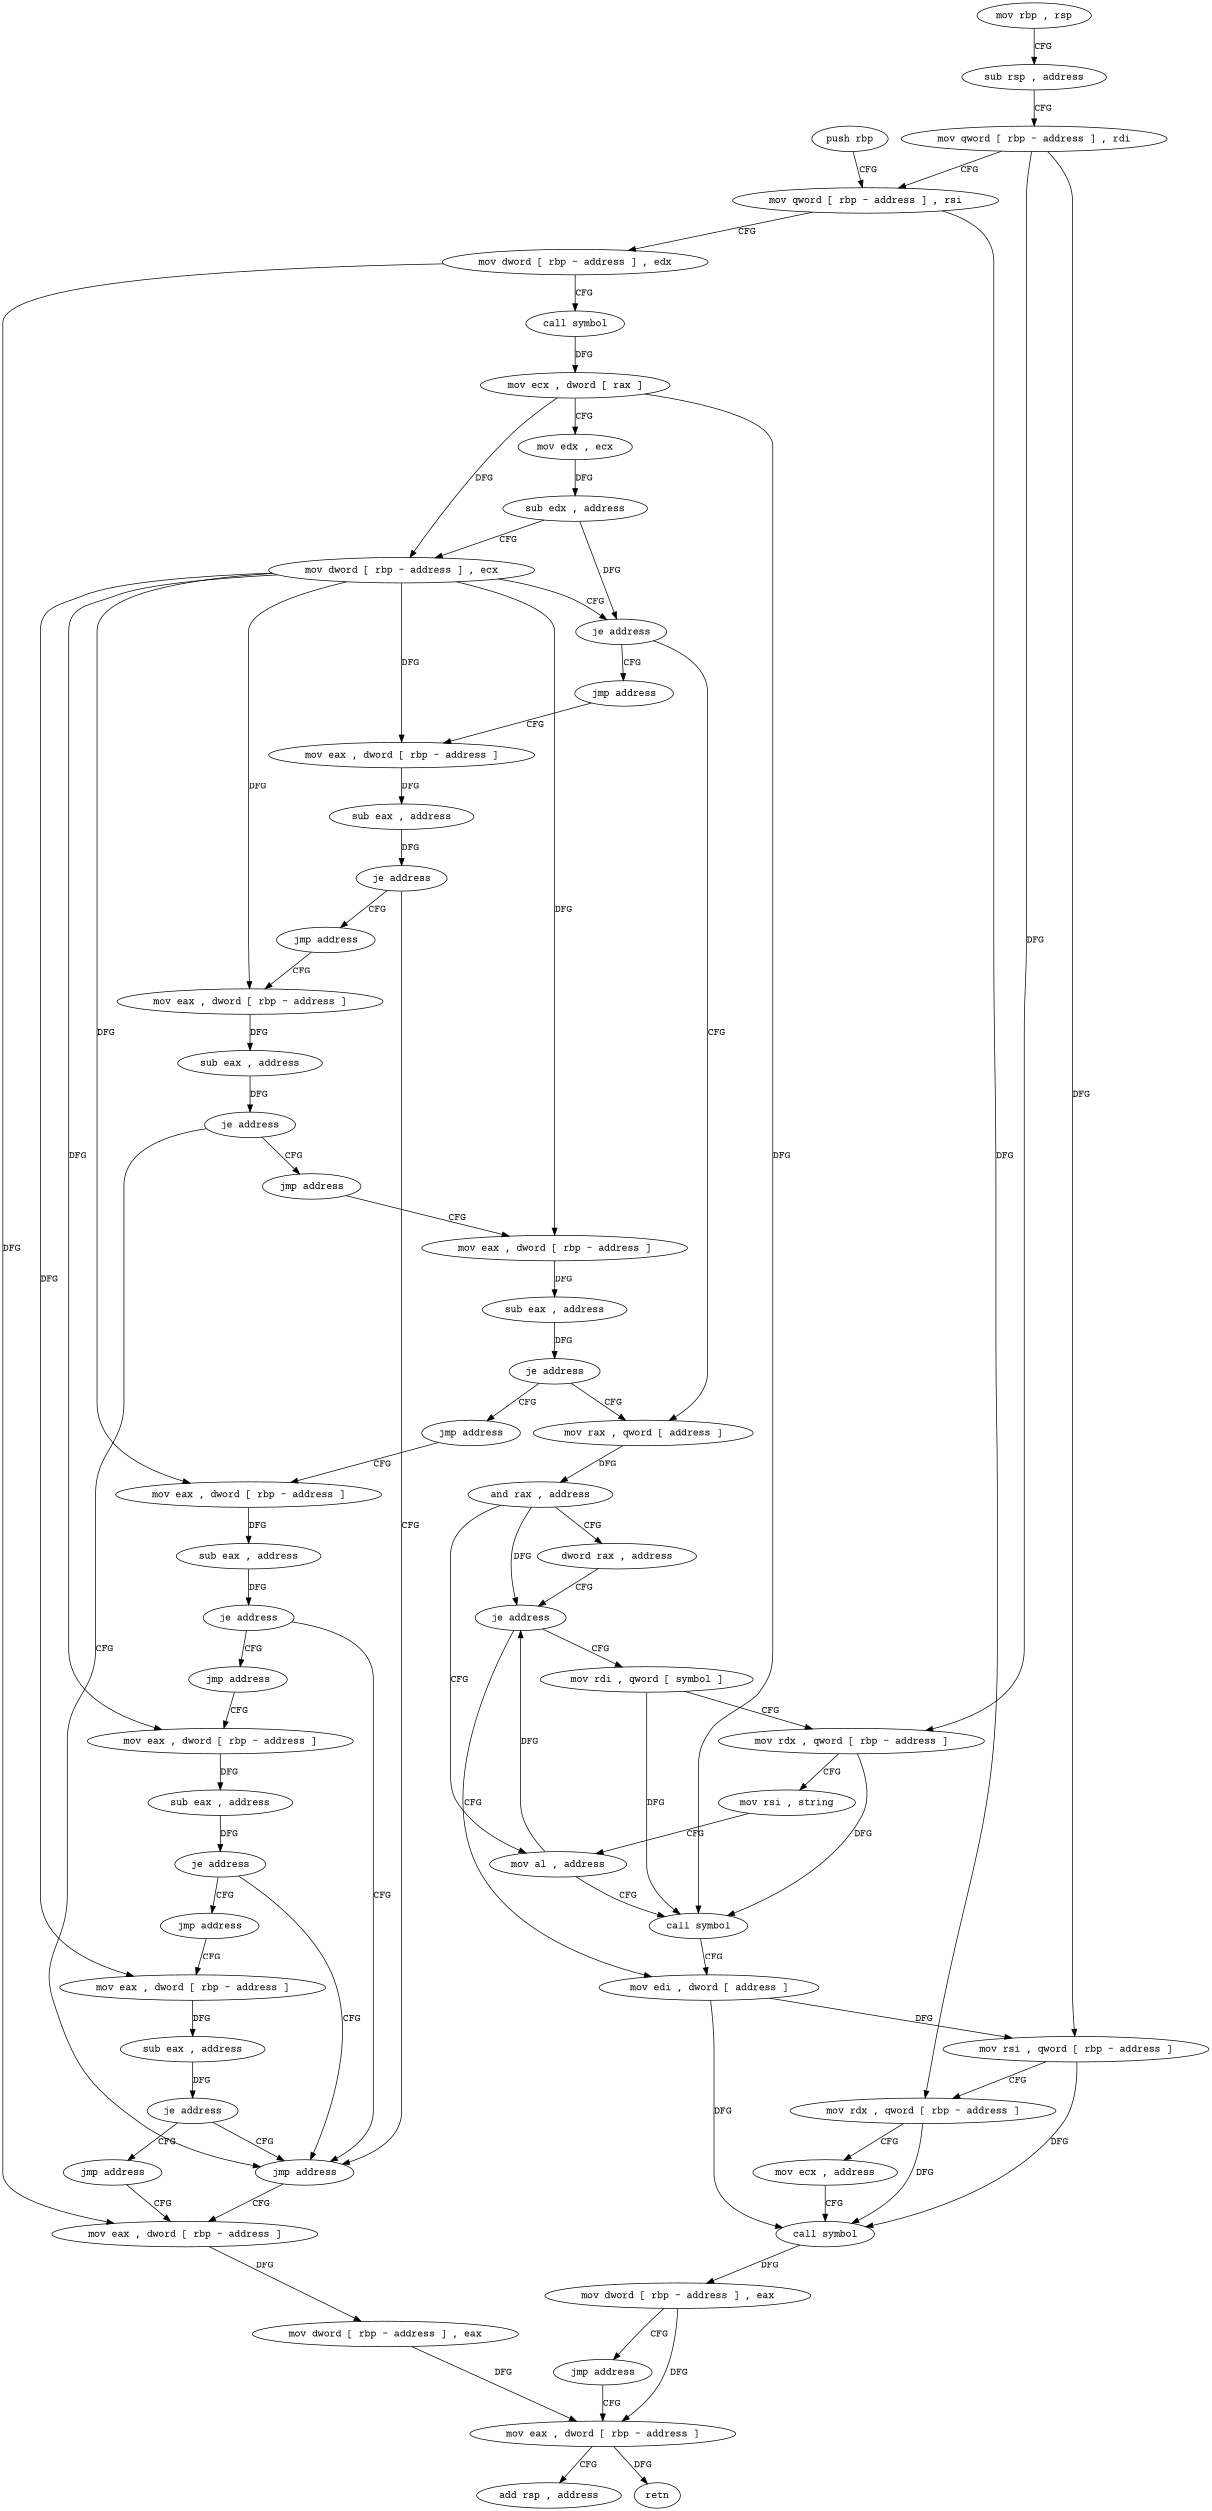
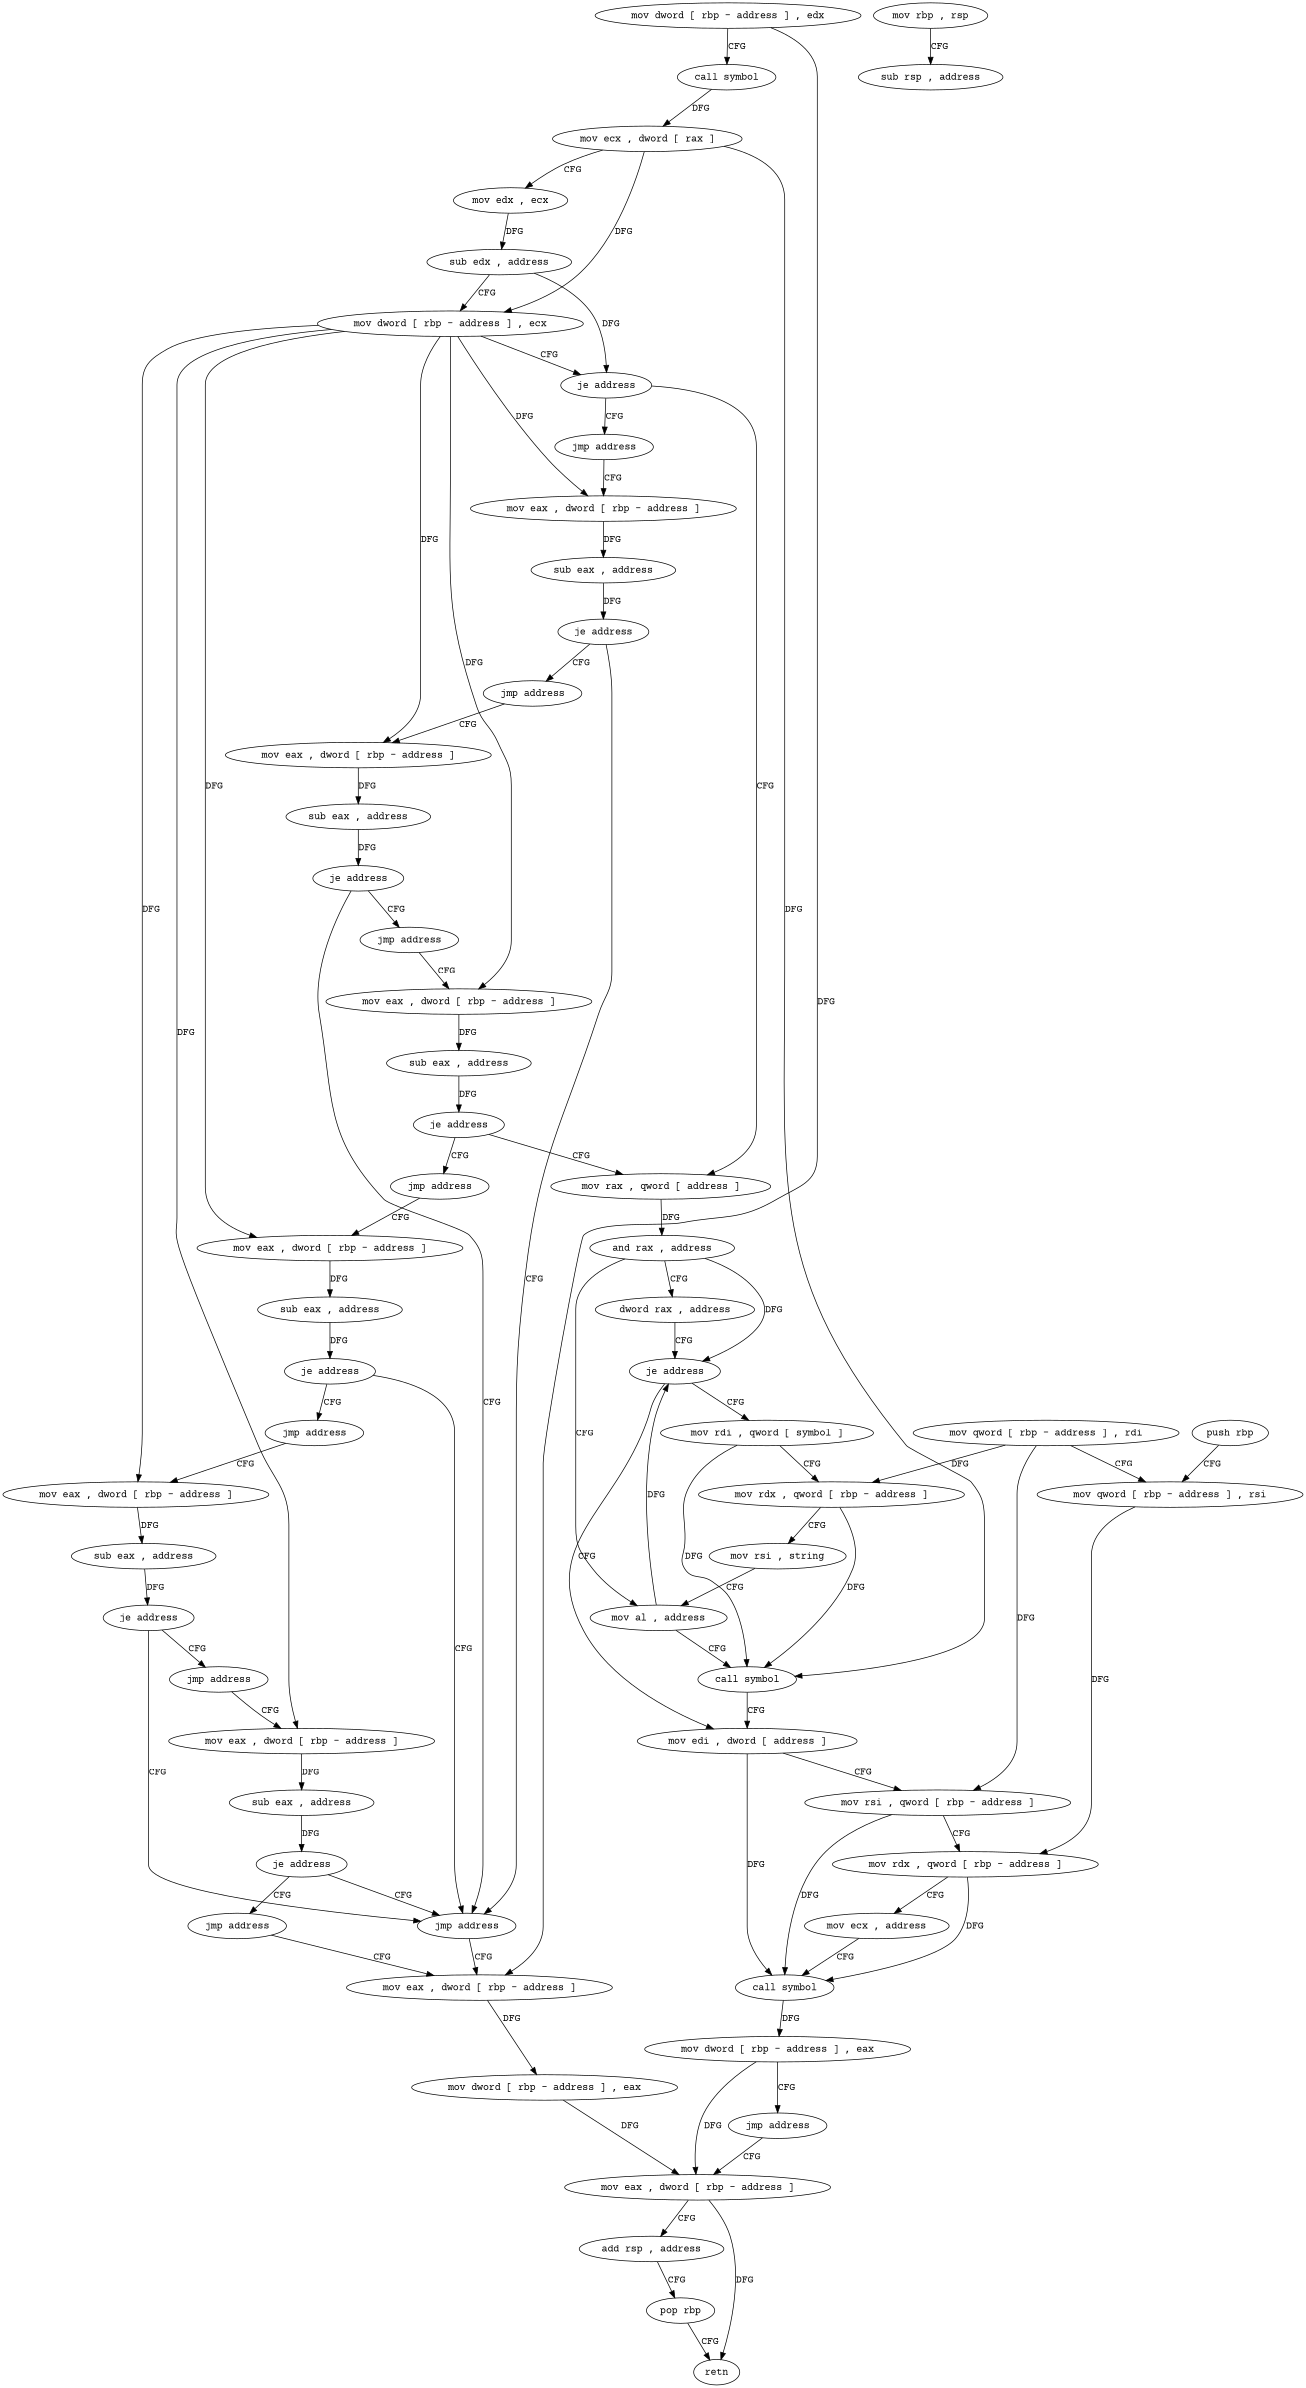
(1034, 104) -> none
(724, 231) -> none
(924, 2018) -> (863, 1772)
none -> (681, 2311)
